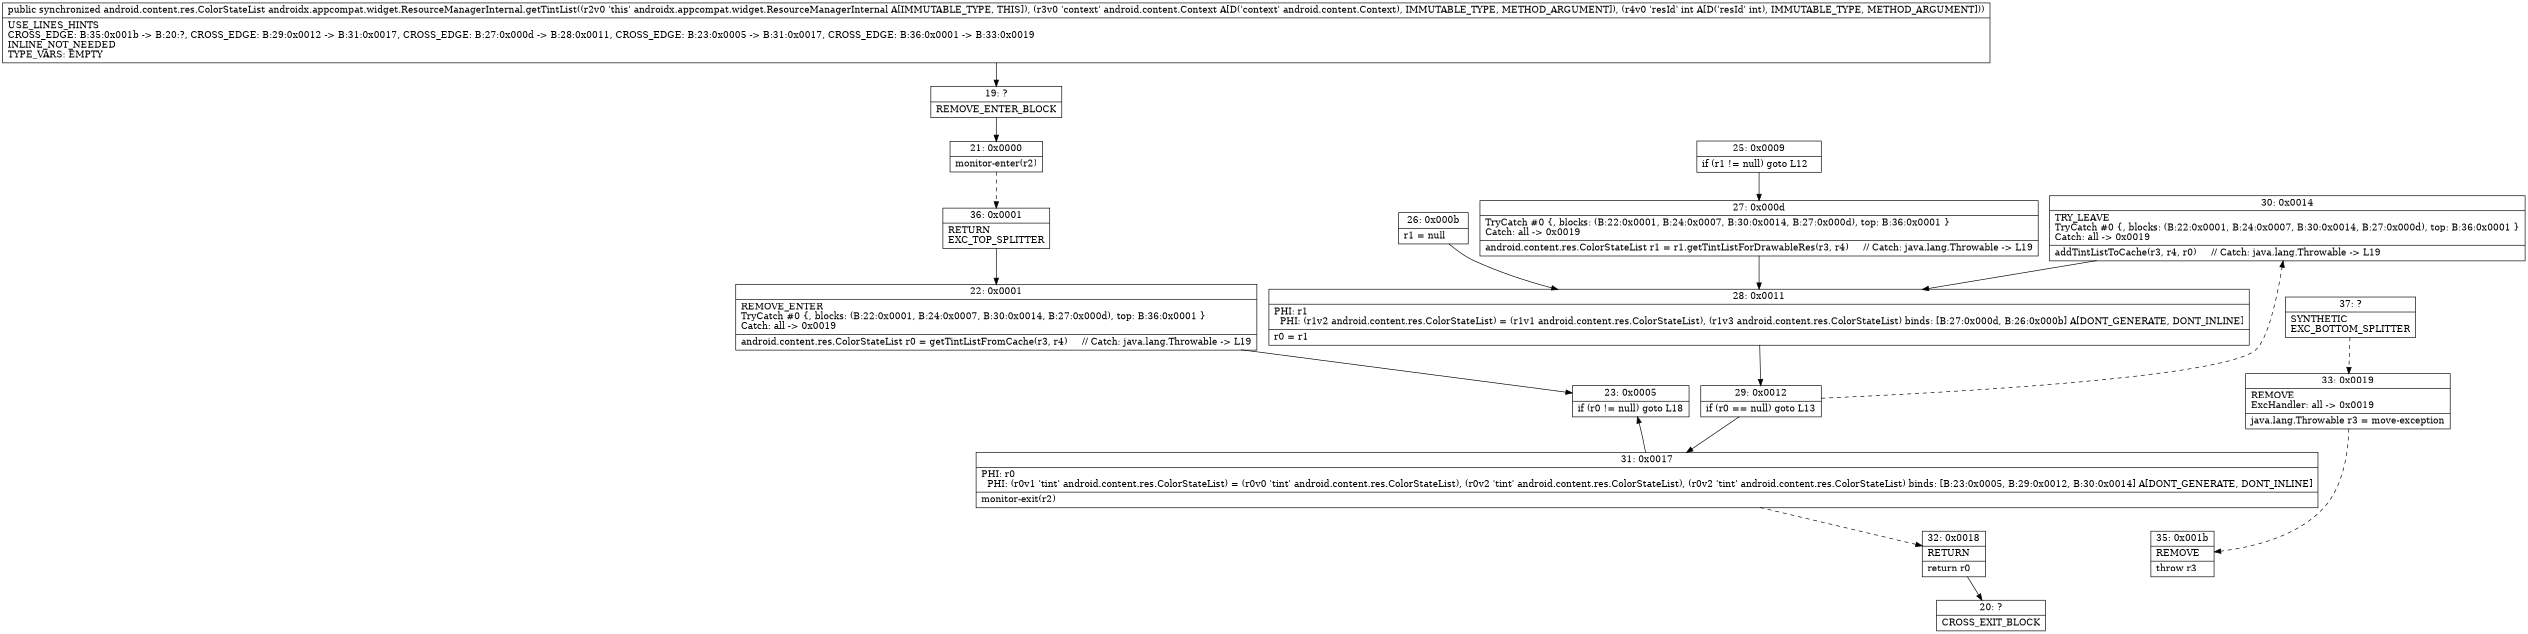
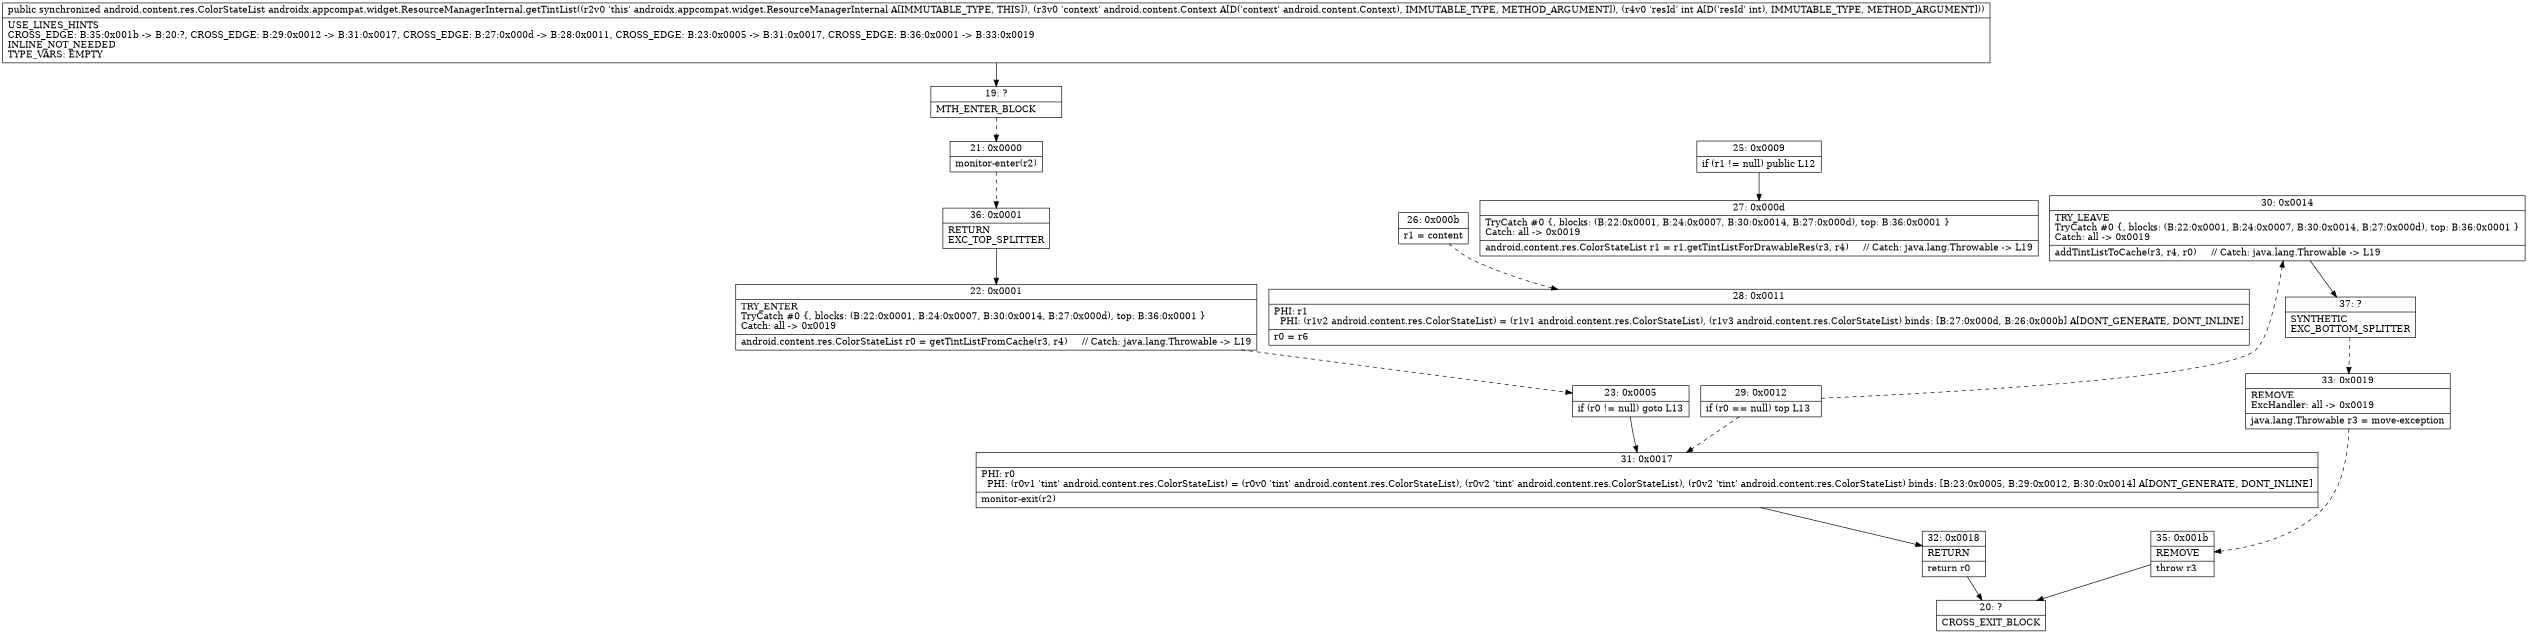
(996, 109) -> (986, 109)
(996, 126) -> (996, 126)
(1755, 164) -> (1759, 164)
(1425, 236) -> (1433, 236)
(1759, 269) -> none
(1498, 271) -> (1498, 271)
(2013, 275) -> (2321, 276)
(782, 307) -> (770, 307)
(1291, 337) -> (1291, 337)
(1760, 362) -> none
(1403, 371) -> (1403, 371)
(1631, 409) -> (1631, 409)
(1761, 409) -> (1758, 409)
(1716, 433) -> (1716, 433)
(1643, 438) -> (1633, 431)
(1838, 526) -> (1838, 526)
none -> (2097, 582)
